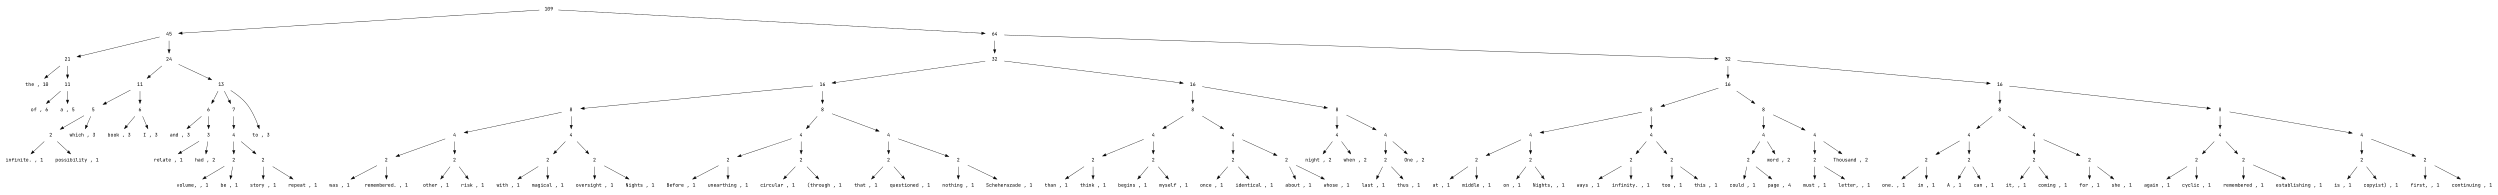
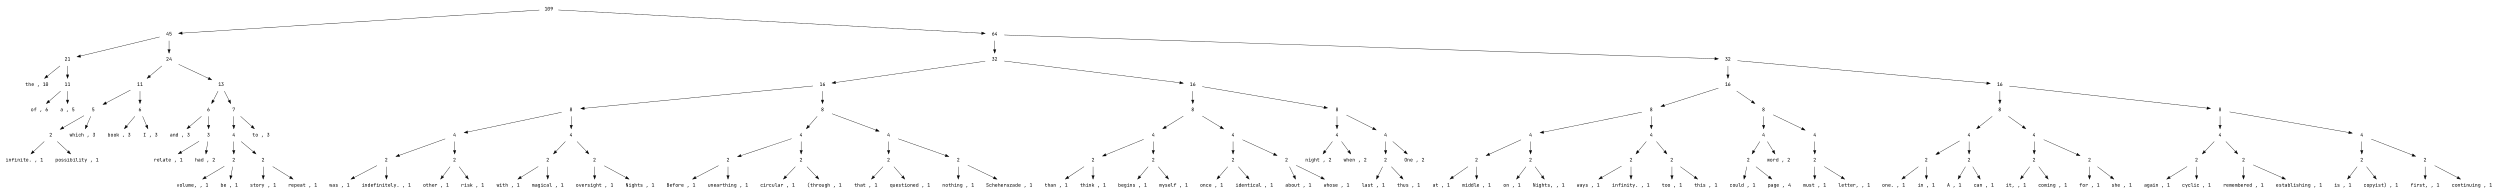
(248, 105) -> (246, 121)
(1851, 160) -> none
(386, 186) -> (386, 186)
